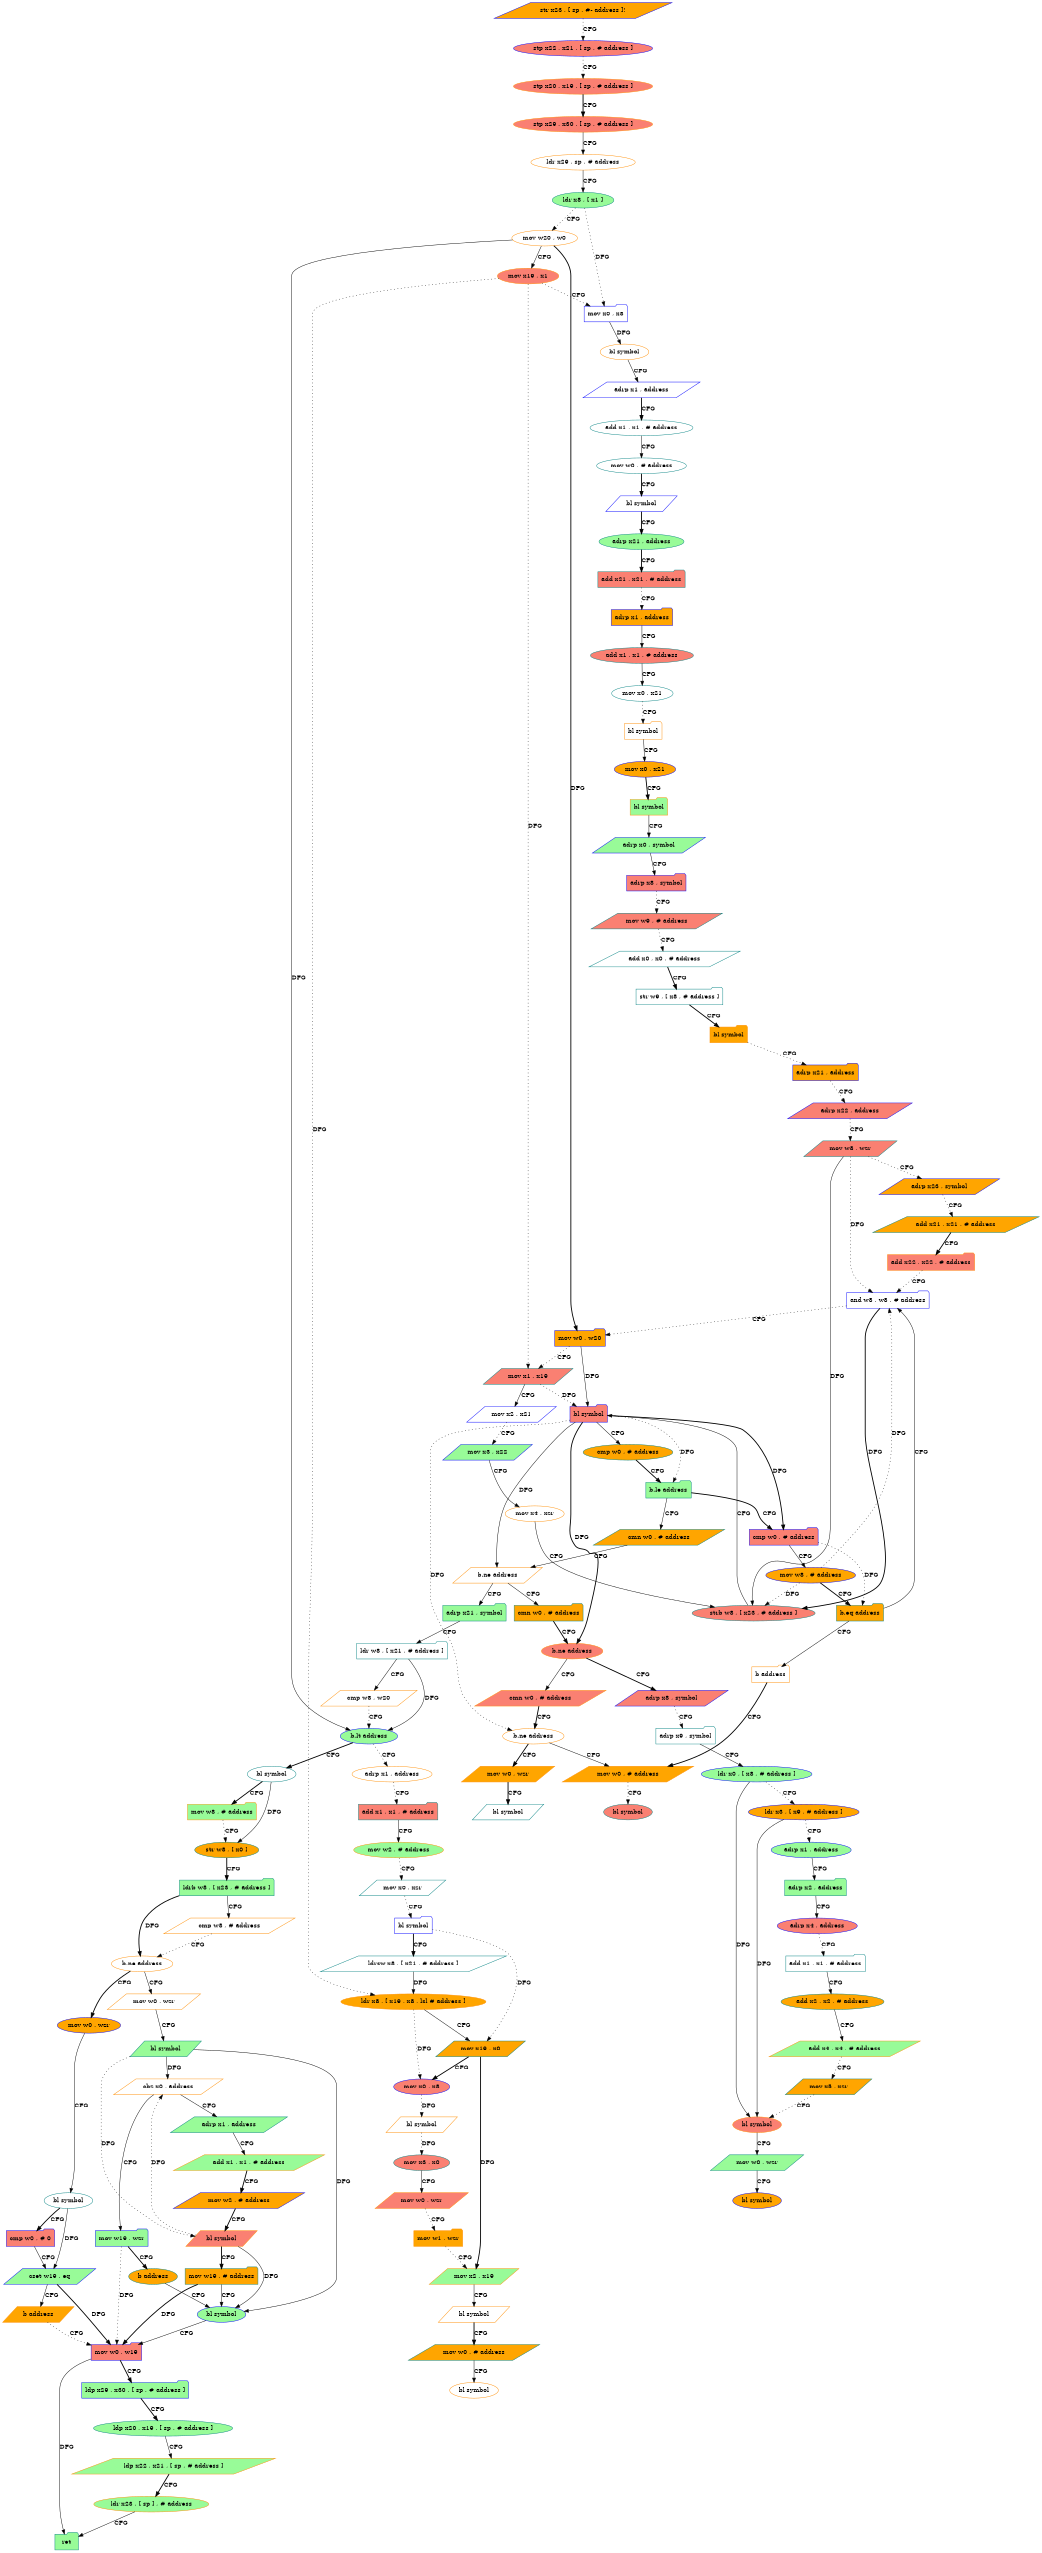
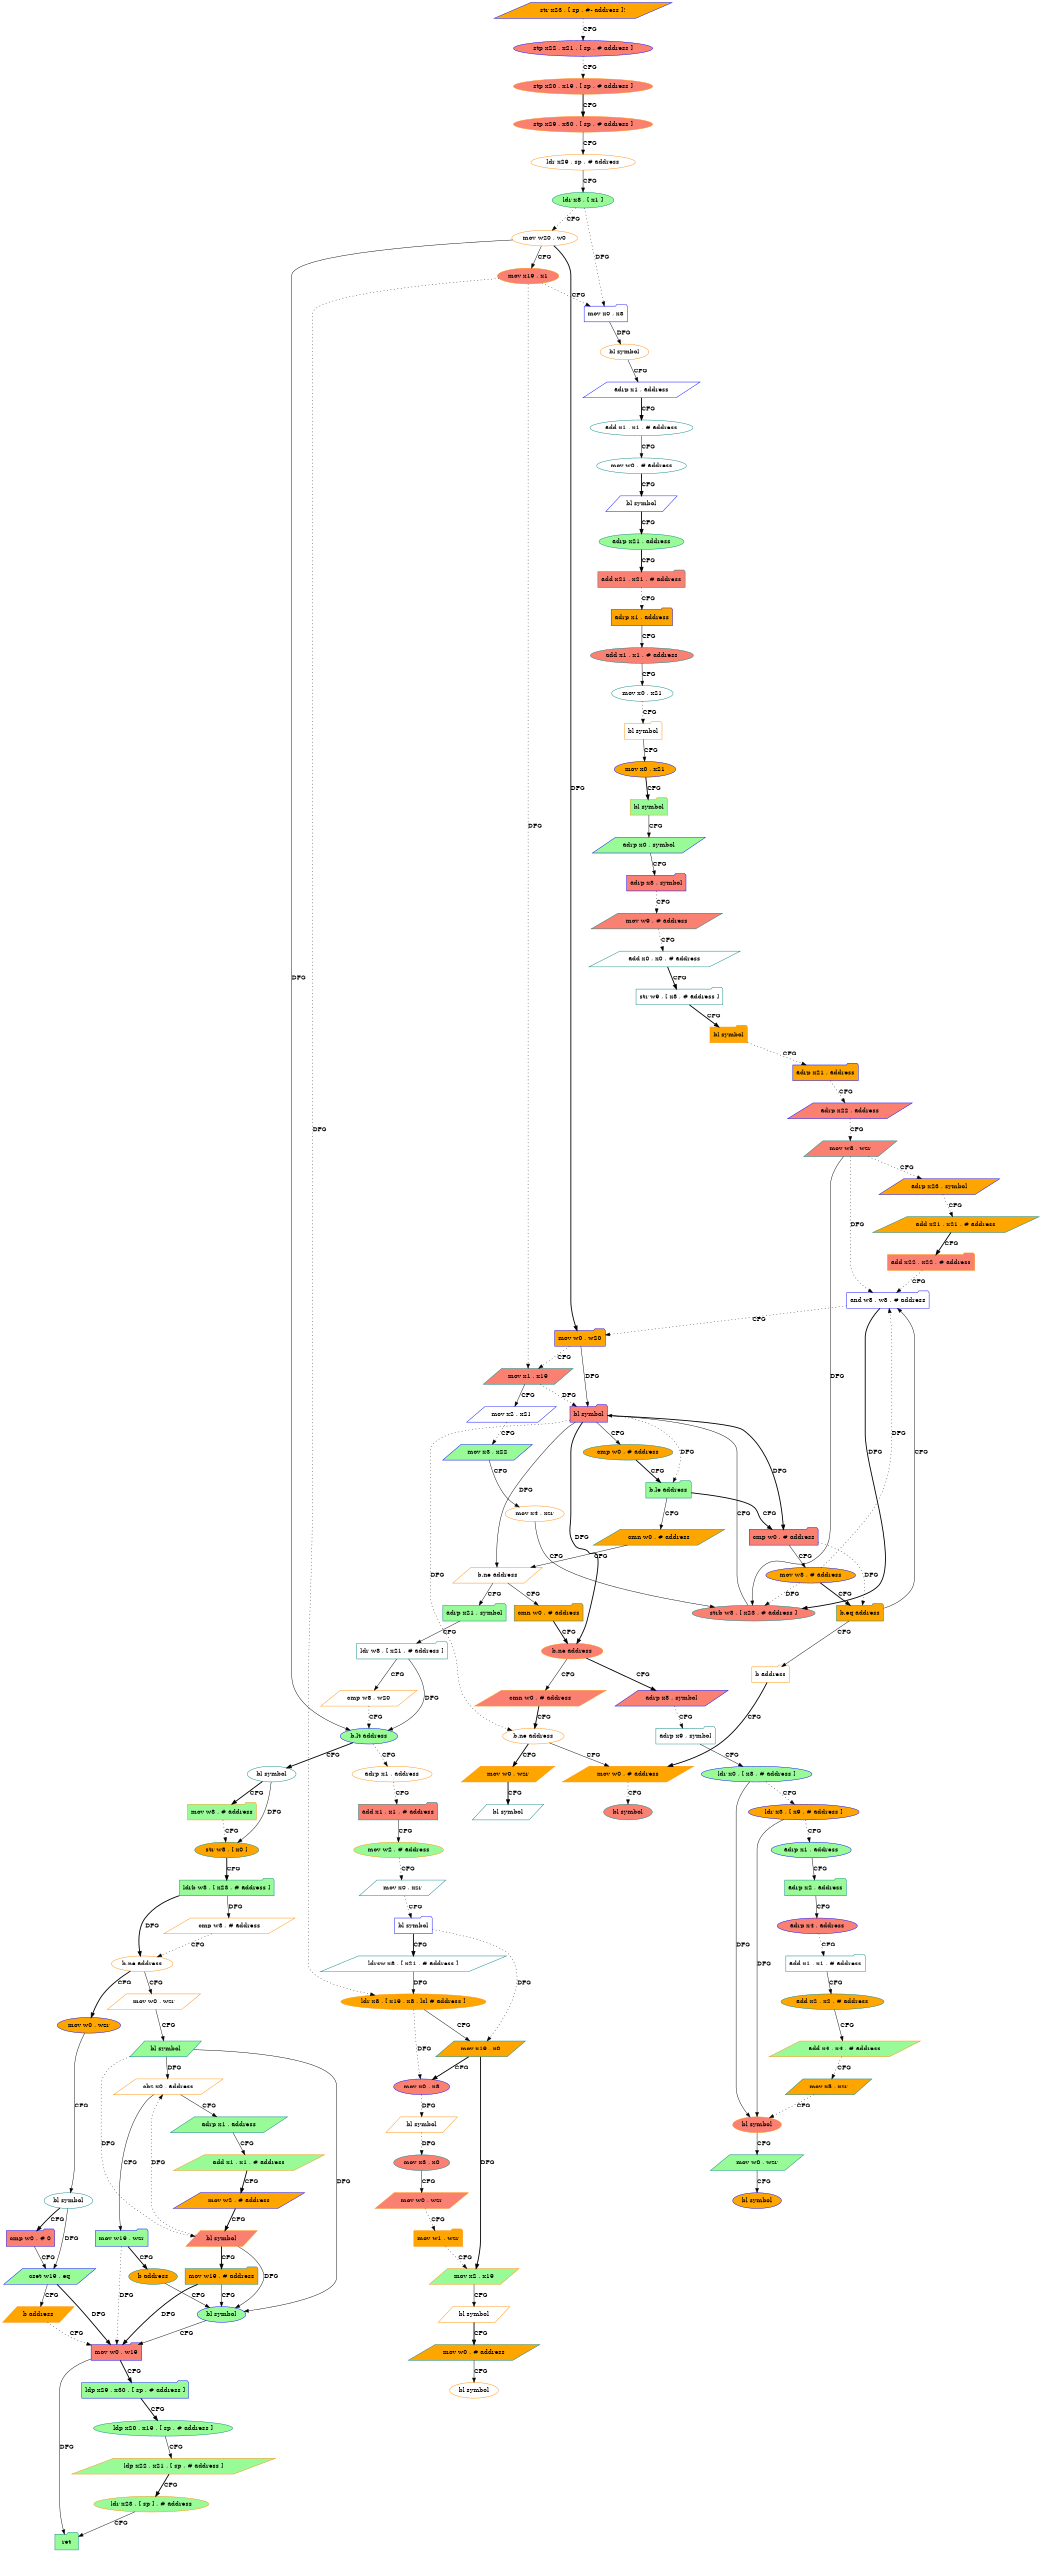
(235, 1907) -> (236, 1907)
